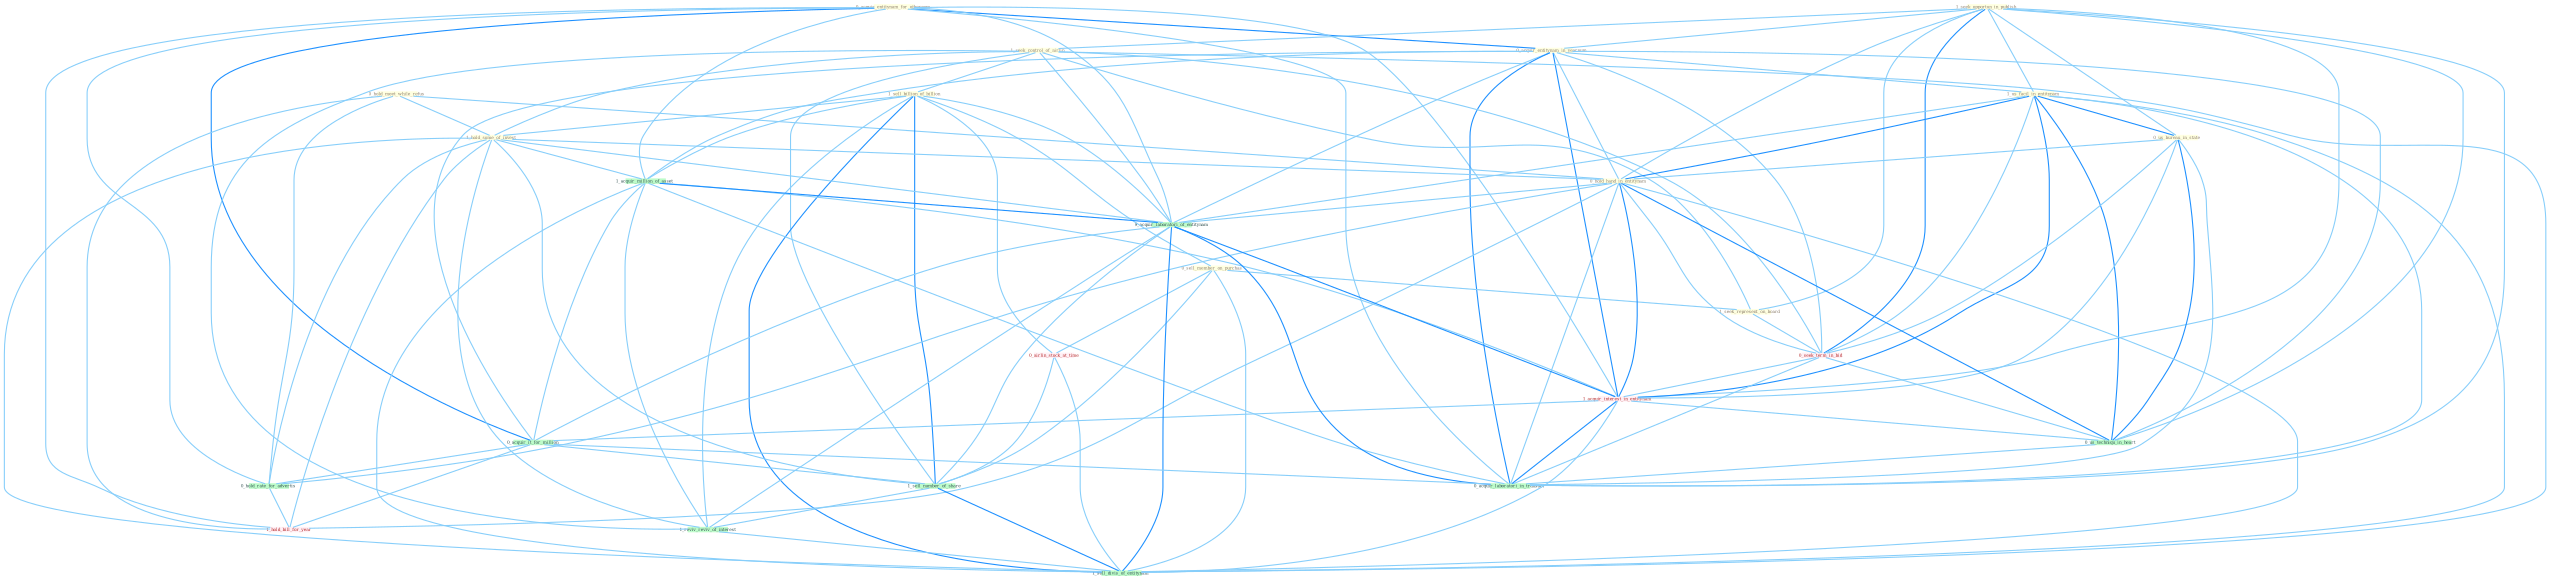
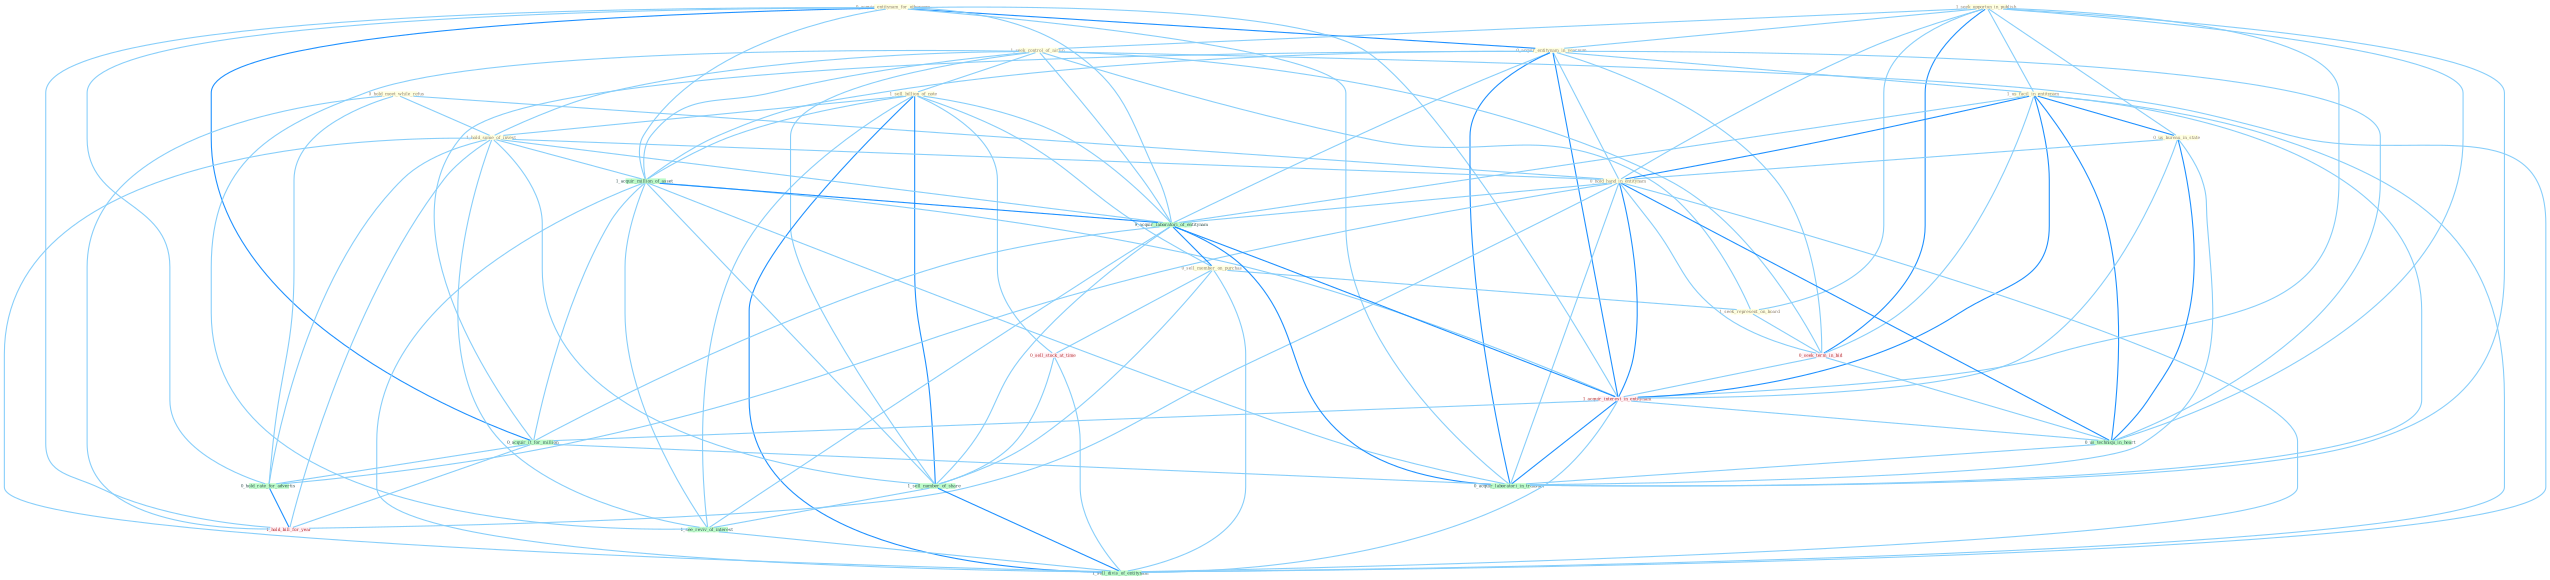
none -> (811, 84)
(915, 94) -> (915, 94)
(2015, 269) -> none
(1054, 355) -> (1054, 355)
(1164, 396) -> (1192, 246)
(1666, 421) -> none
(735, 464) -> (790, 333)
(279, 508) -> (279, 508)
(708, 530) -> (708, 530)
